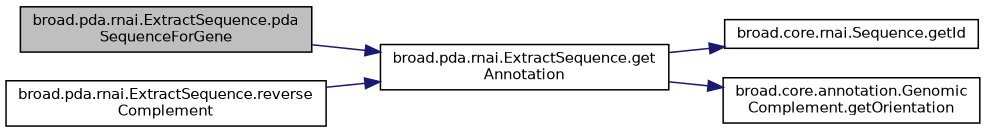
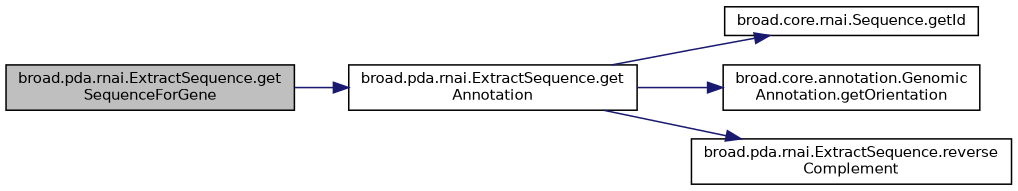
(166, 29) -> (150, 88)
(346, 85) -> (665, 123)
(851, 100) -> (851, 88)
